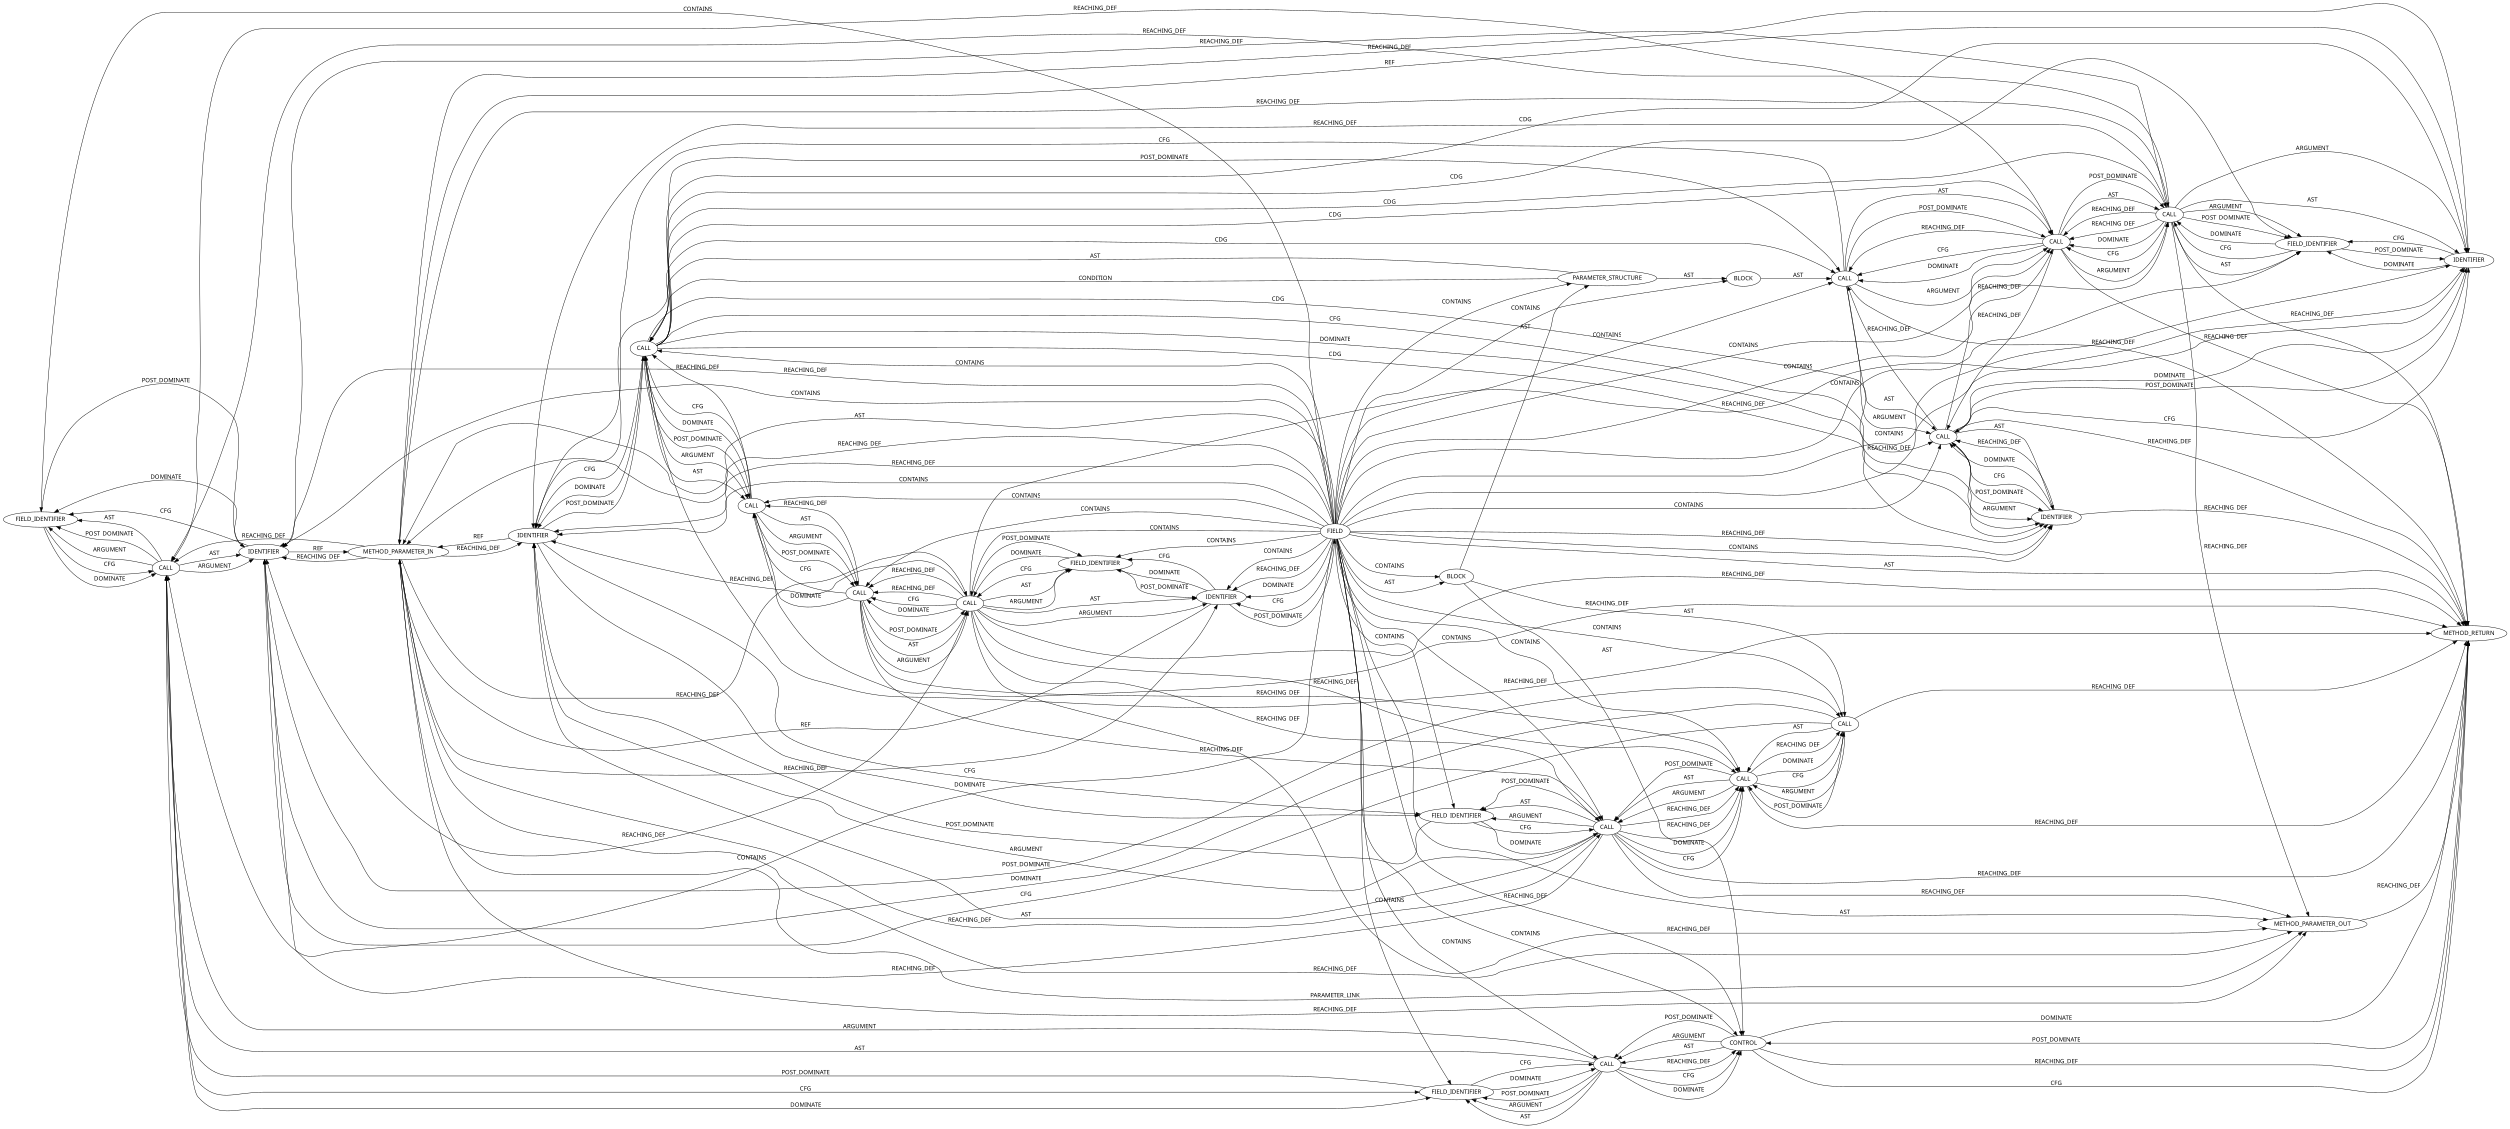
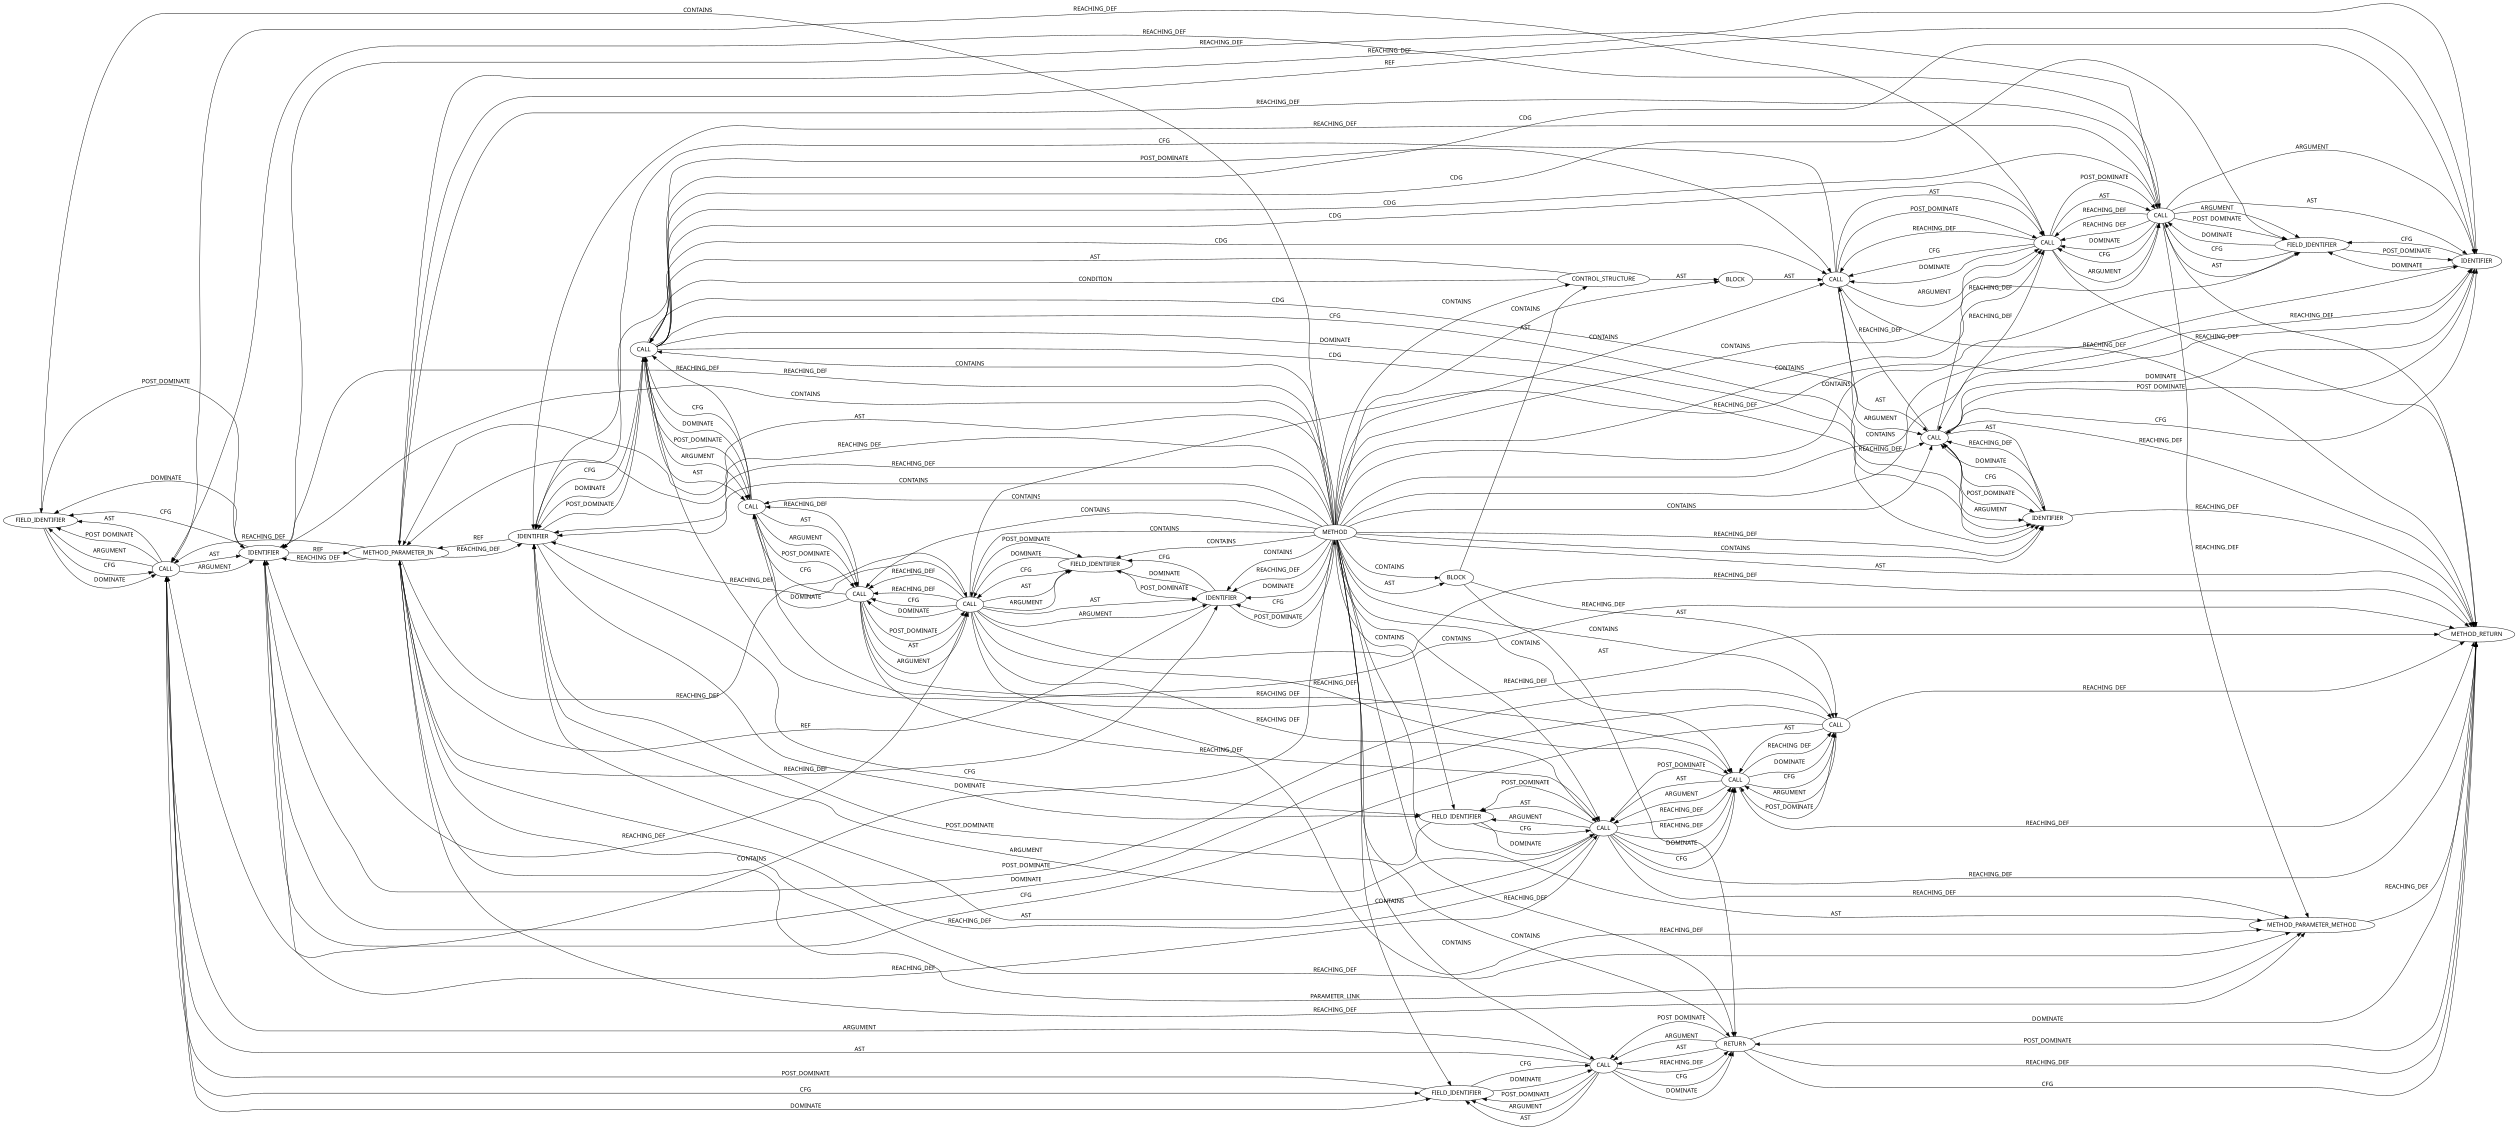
(1607, 278) -> (1604, 279)
(1335, 531) -> (1335, 532)
(2312, 924) -> (2312, 925)
(1744, 1043) -> (1736, 1044)
